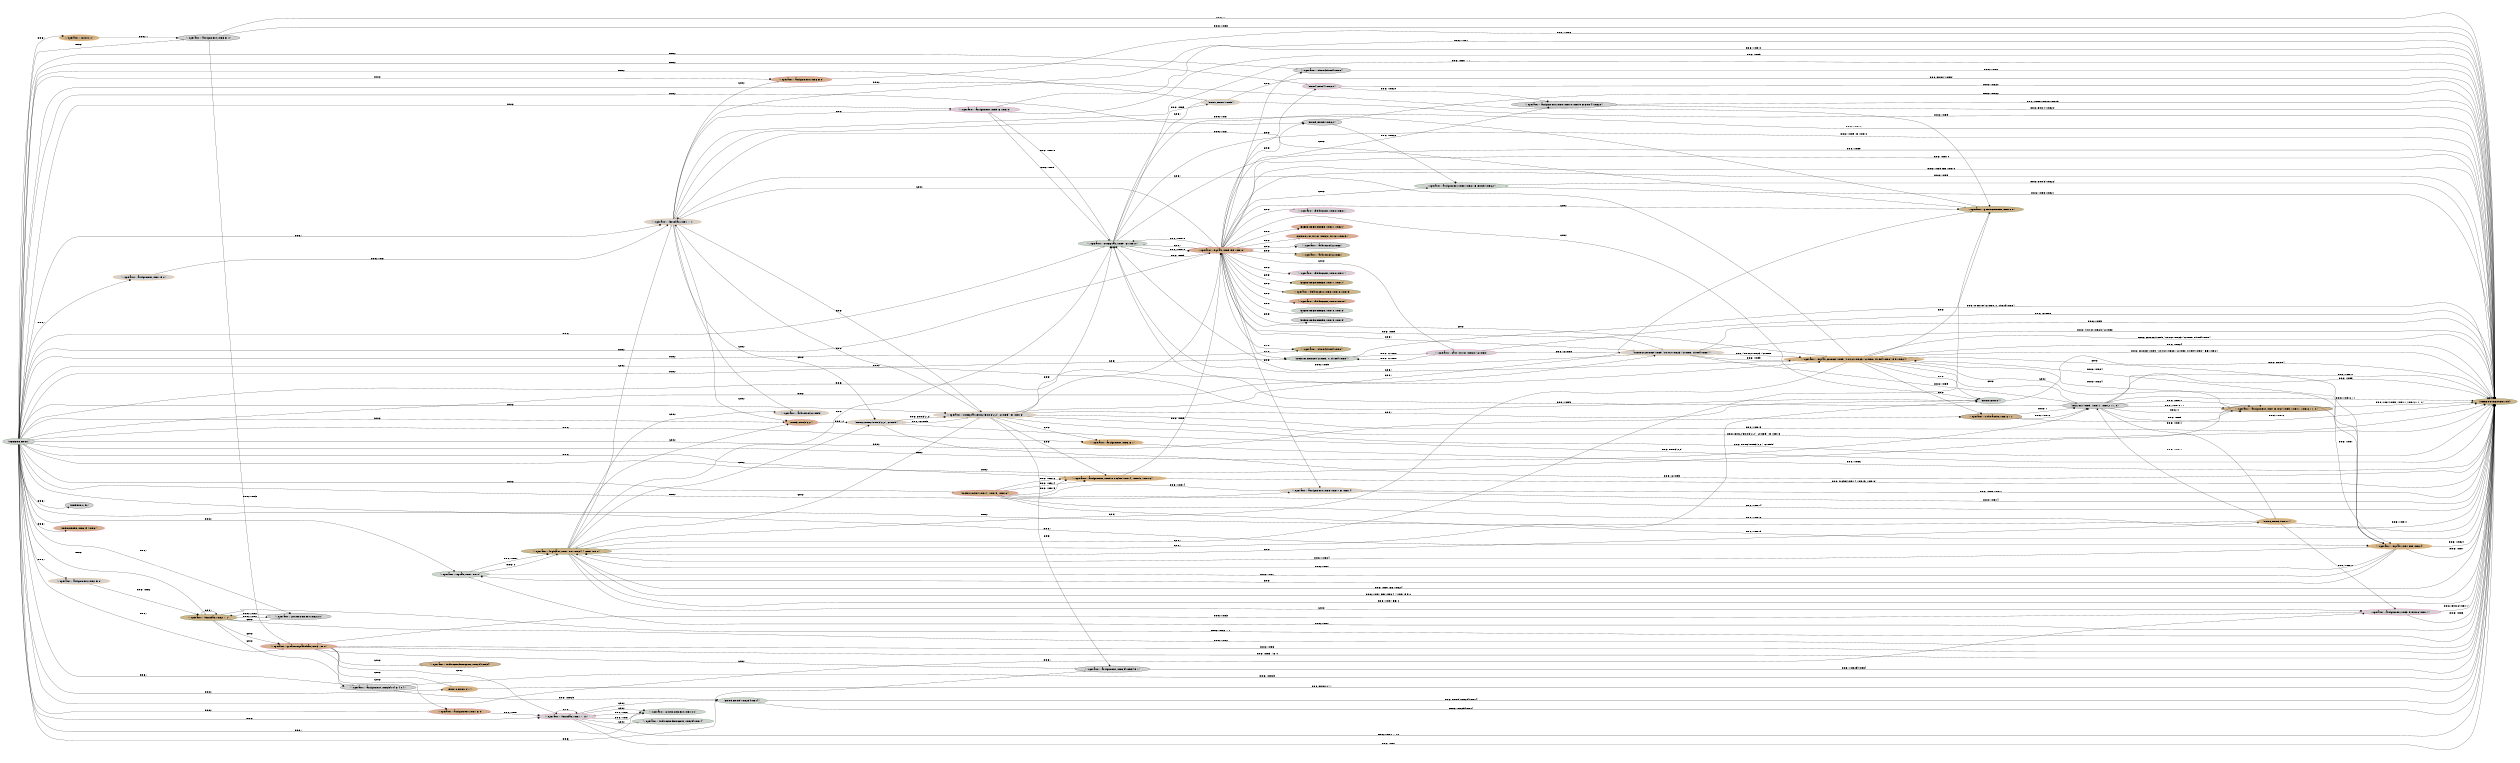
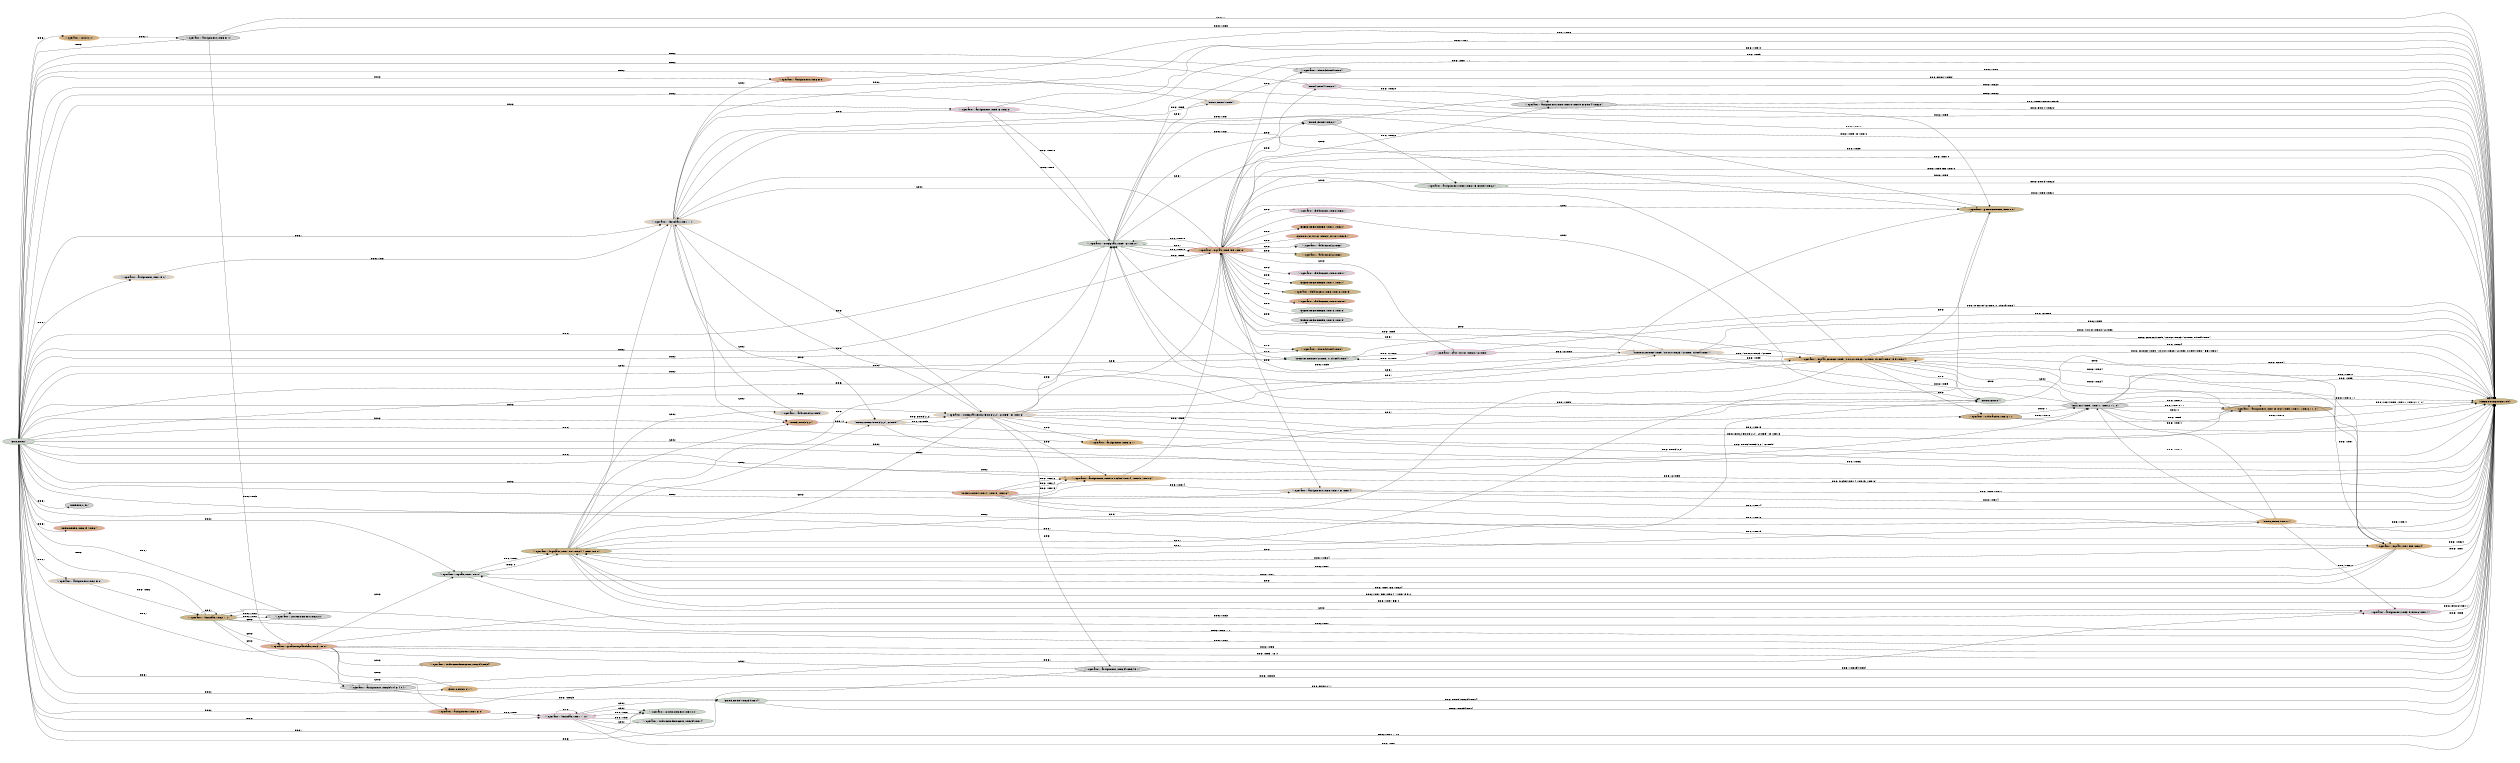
(1312, 196) -> (1312, 183)
(19, 442) -> (19, 442)
(436, 674) -> (379, 611)
